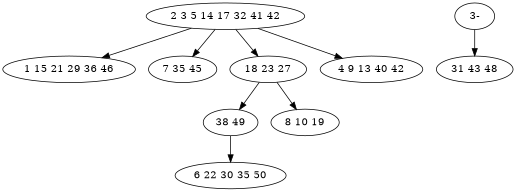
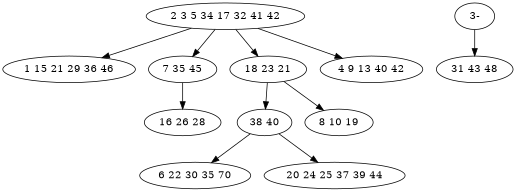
(225, 16) -> (225, 16)
(268, 69) -> (268, 69)
none -> (183, 122)
(231, 122) -> (265, 122)
(231, 176) -> (195, 176)
none -> (335, 176)
